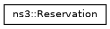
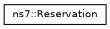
(55, 15) -> (55, 15)
